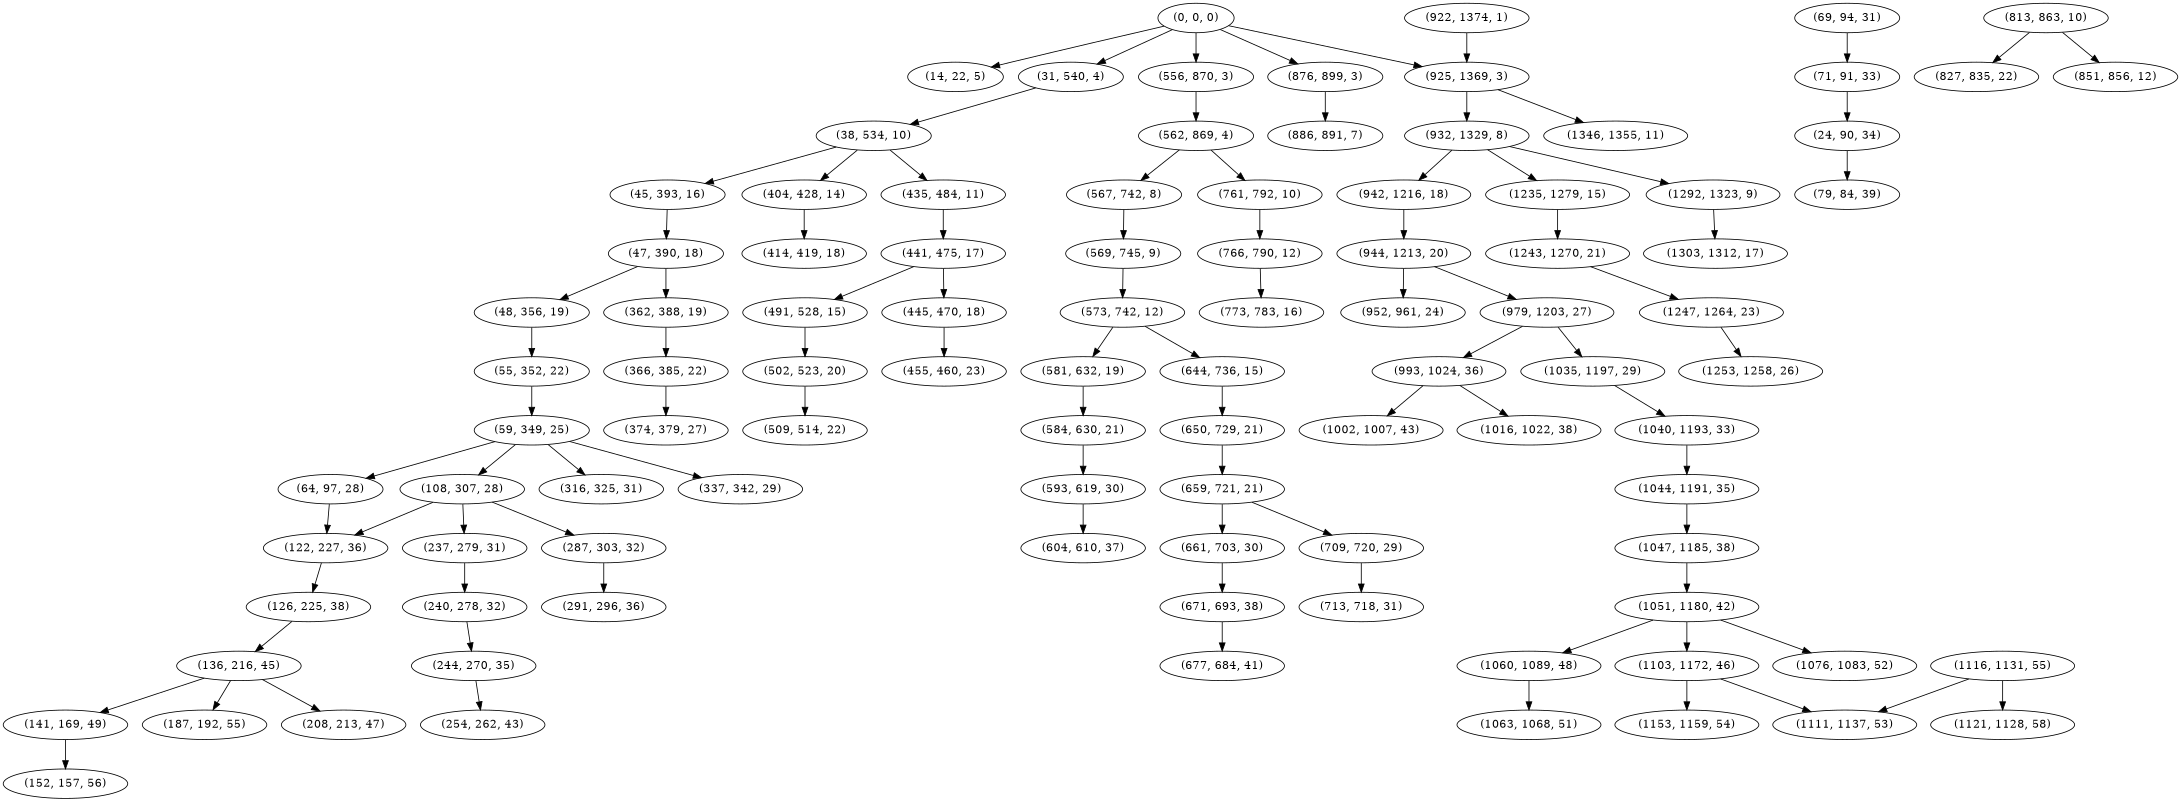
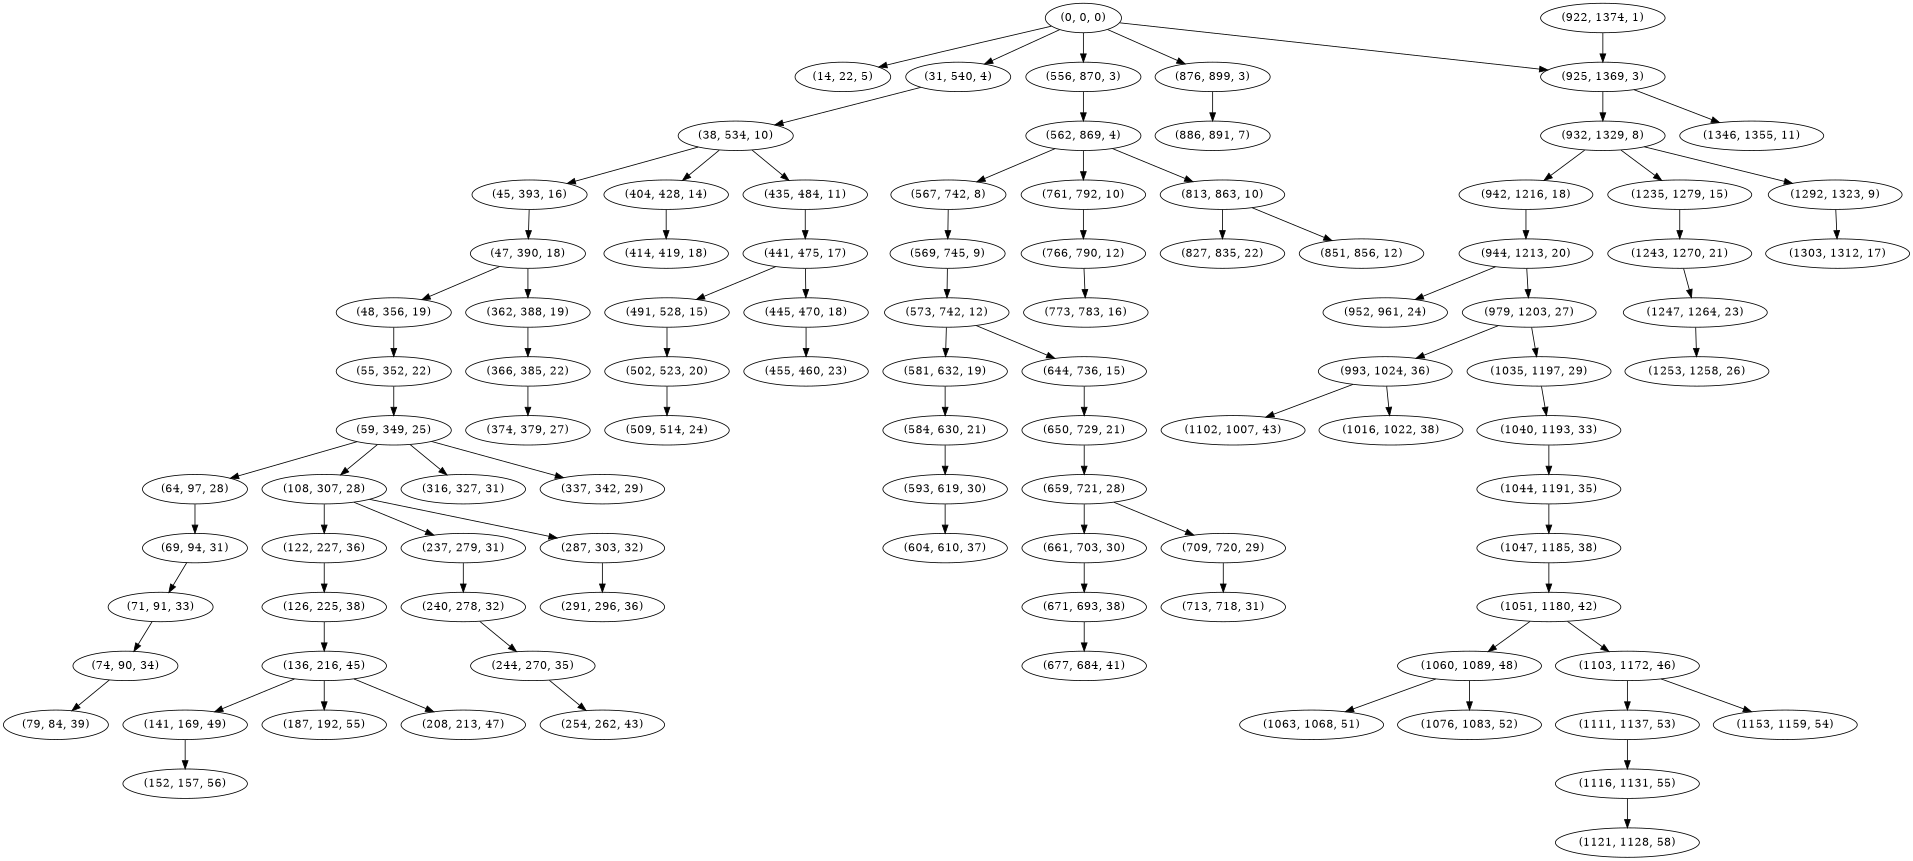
(1847, 136) -> (125, 666)
none -> (1149, 164)
(805, 430) -> (667, 430)
(1371, 430) -> (1233, 430)
(601, 489) -> (463, 489)
(1222, 489) -> (1084, 489)
(328, 515) -> (195, 515)
(1762, 635) -> (1469, 691)
(1928, 694) -> (1627, 750)
